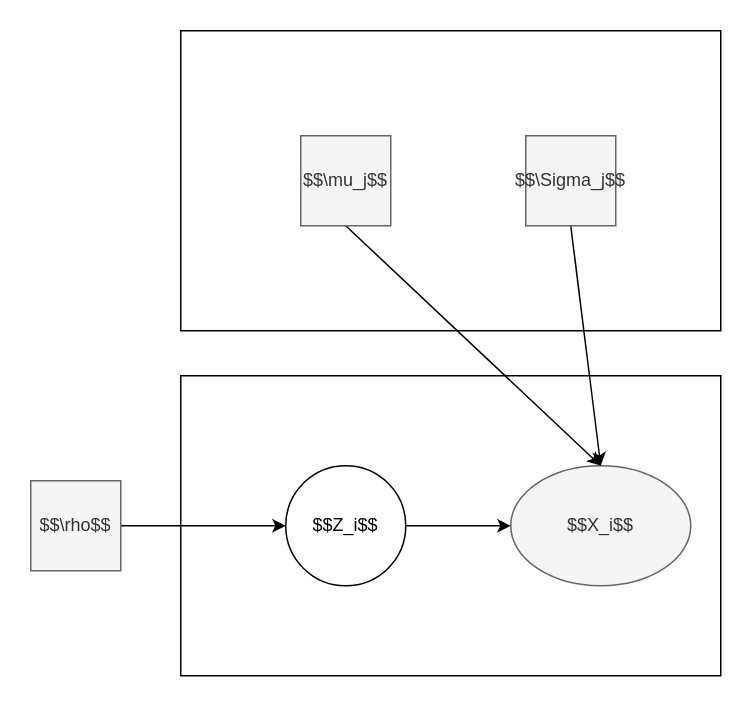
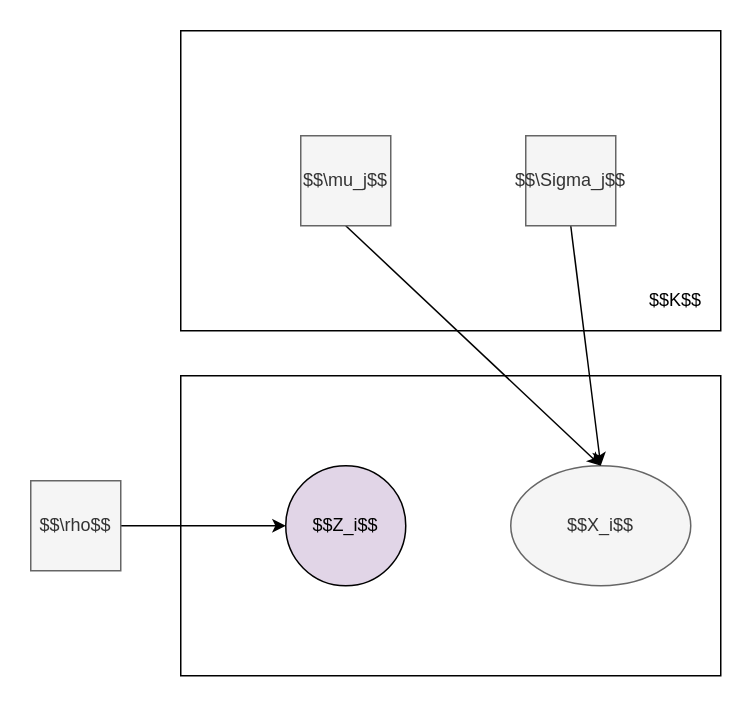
none -> (676, 301)
(346, 526) -> (346, 526)
(453, 526) -> none
